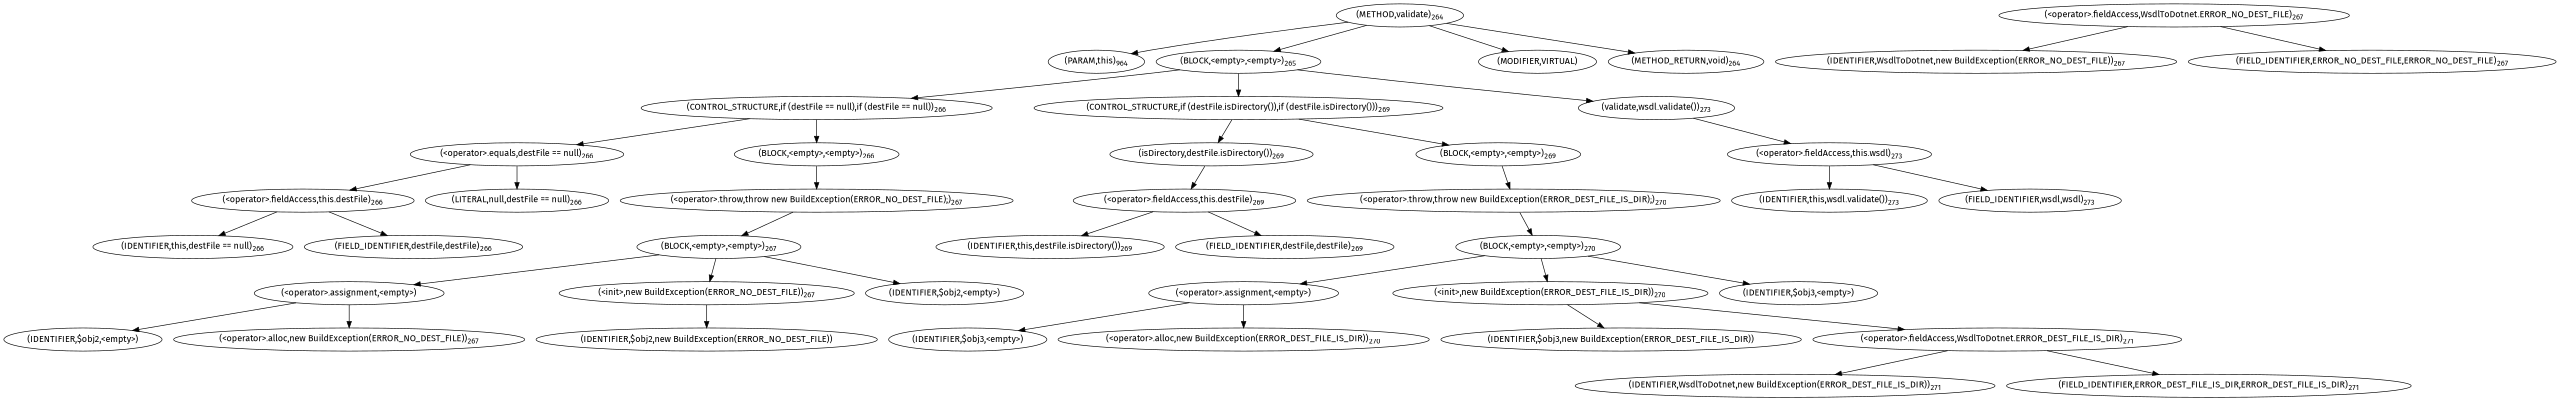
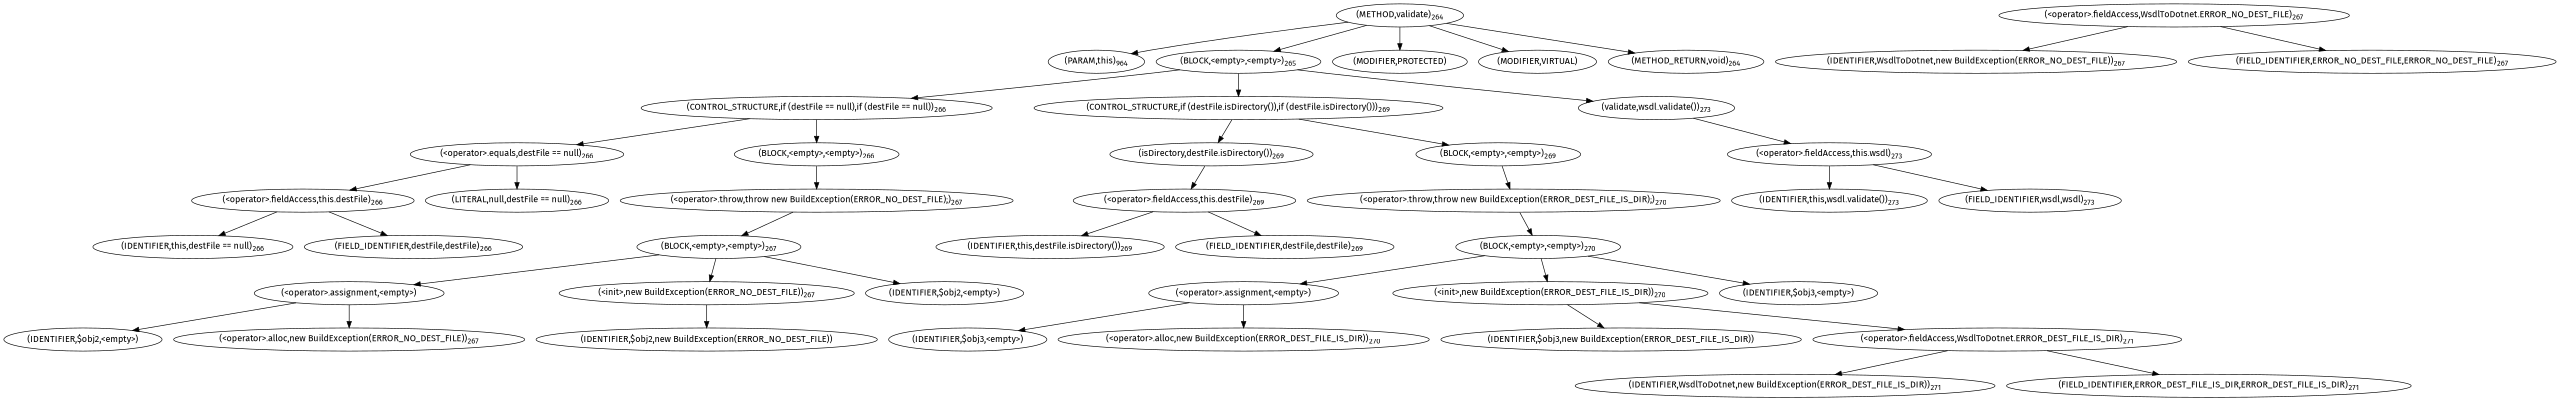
none -> (1400, 62)
